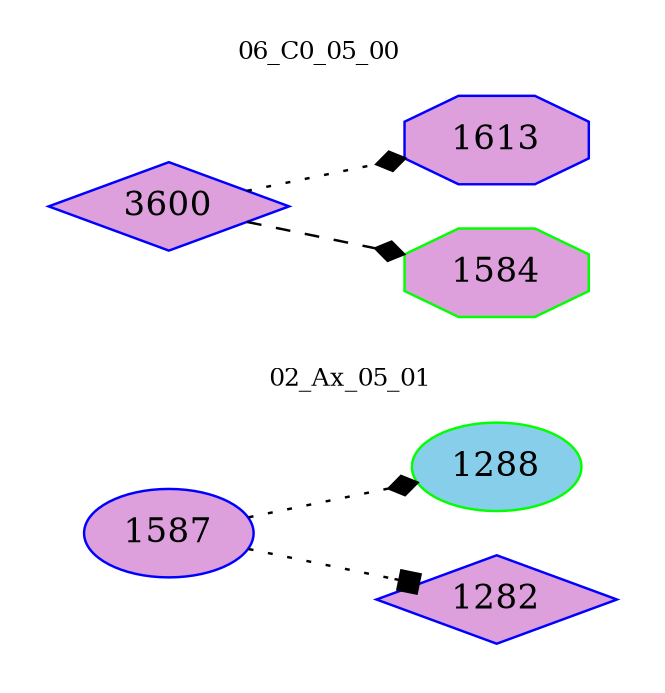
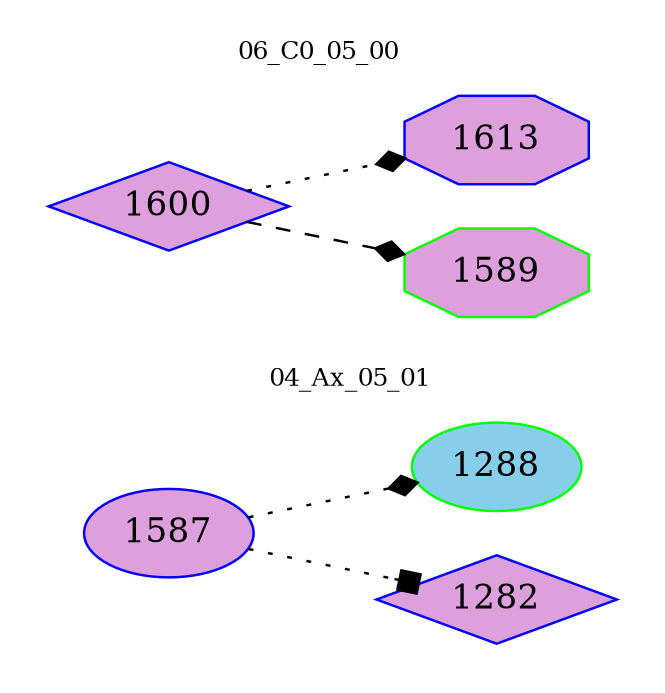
(169, 206) -> (169, 206)
(497, 273) -> (497, 273)
(350, 380) -> (350, 380)
